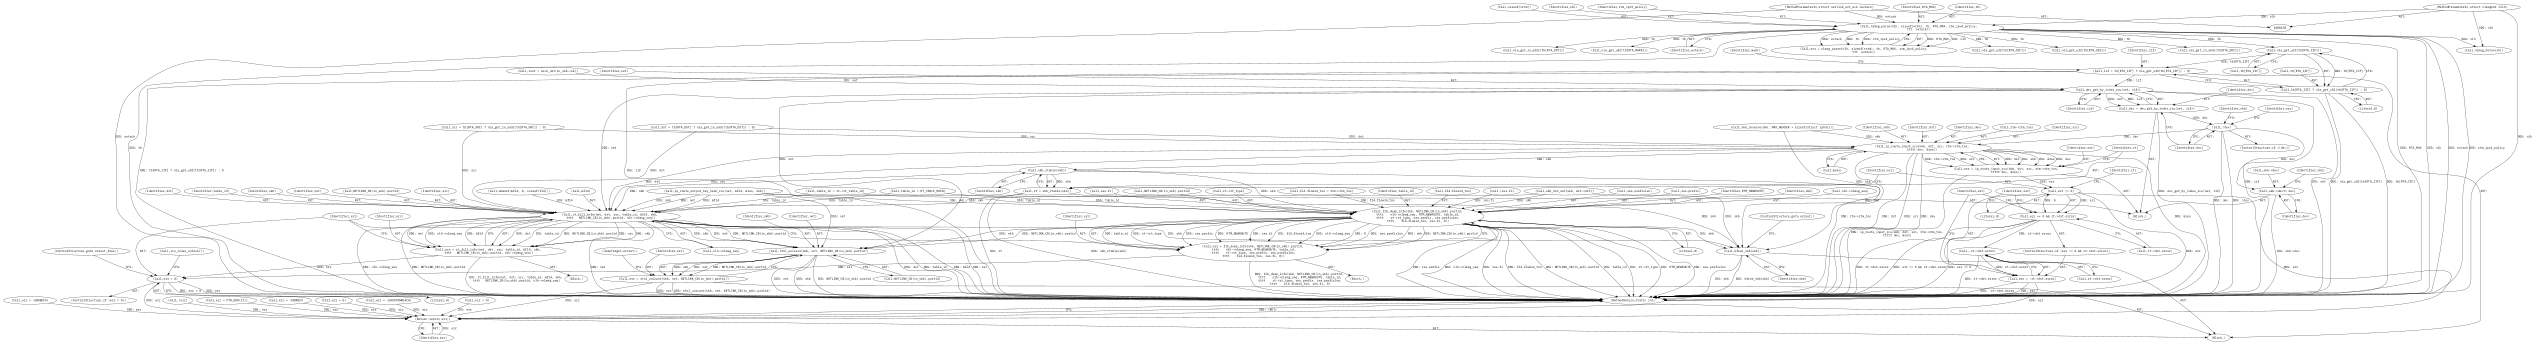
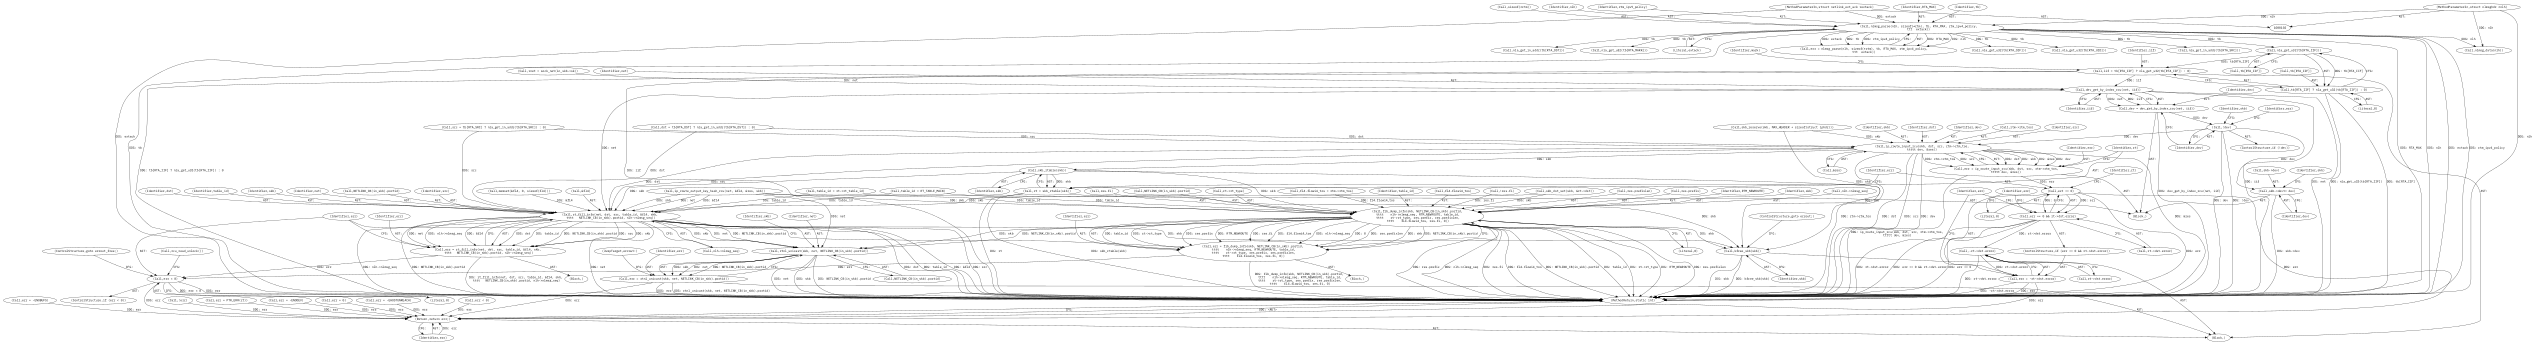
(1687, 51) -> (1687, 51)
(1235, 94) -> none
(1682, 196) -> none
none -> (2054, 206)
(182, 251) -> (182, 251)
